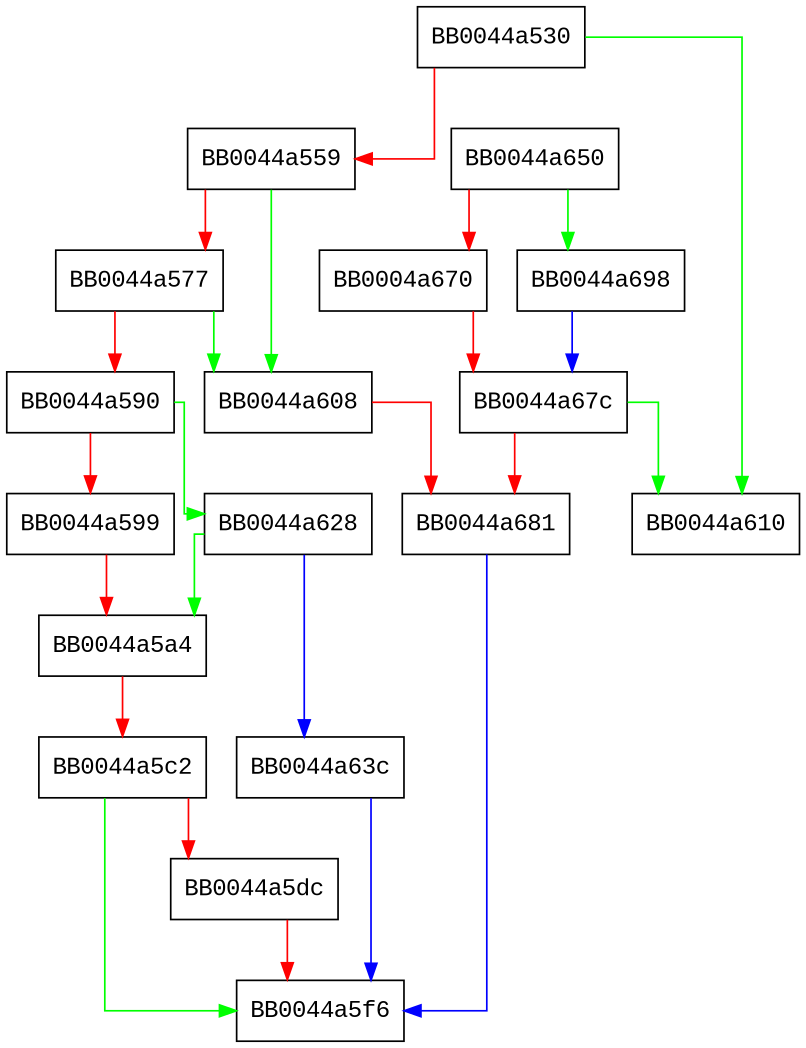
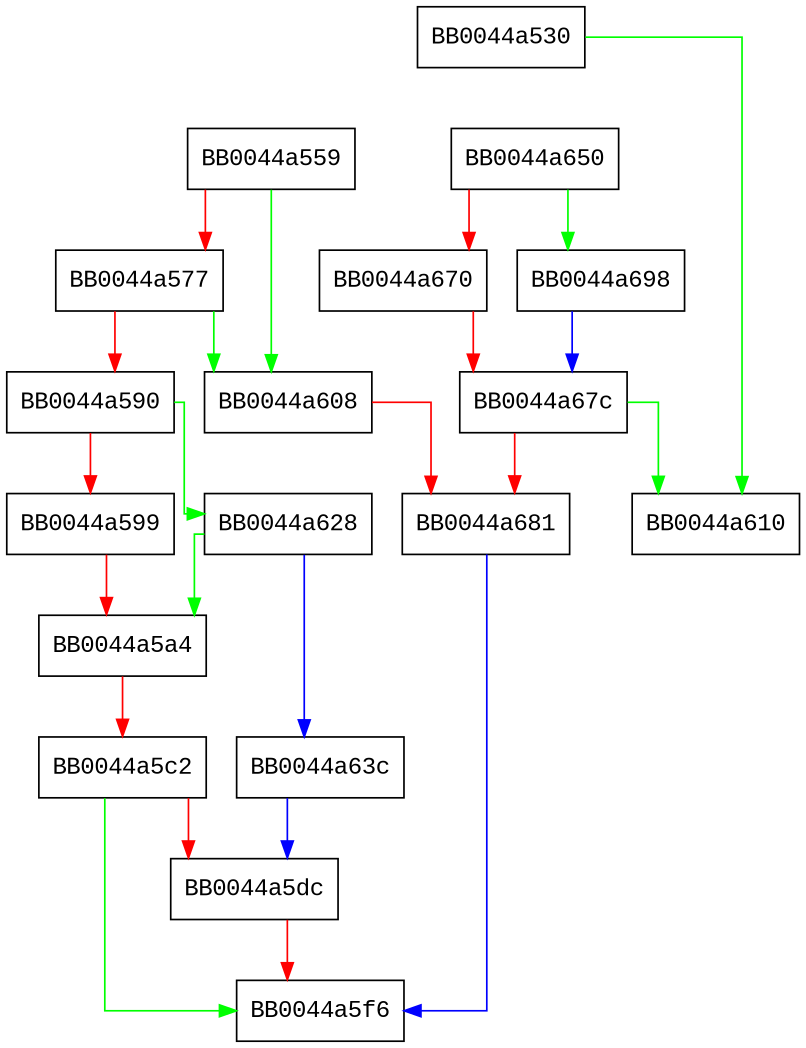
(434, 145) -> none
(403, 281) -> (403, 281)
(371, 881) -> (287, 820)
